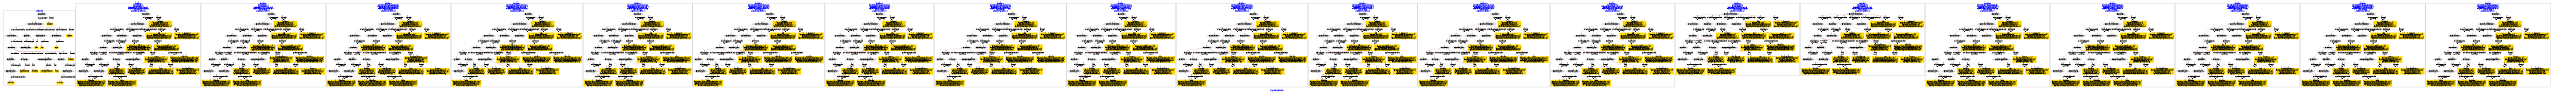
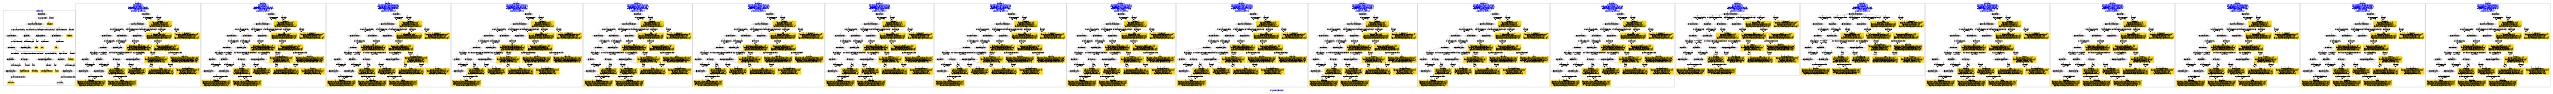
(37, 42) -> (37, 42)
(56, 48) -> (56, 48)
(60, 83) -> (60, 83)
